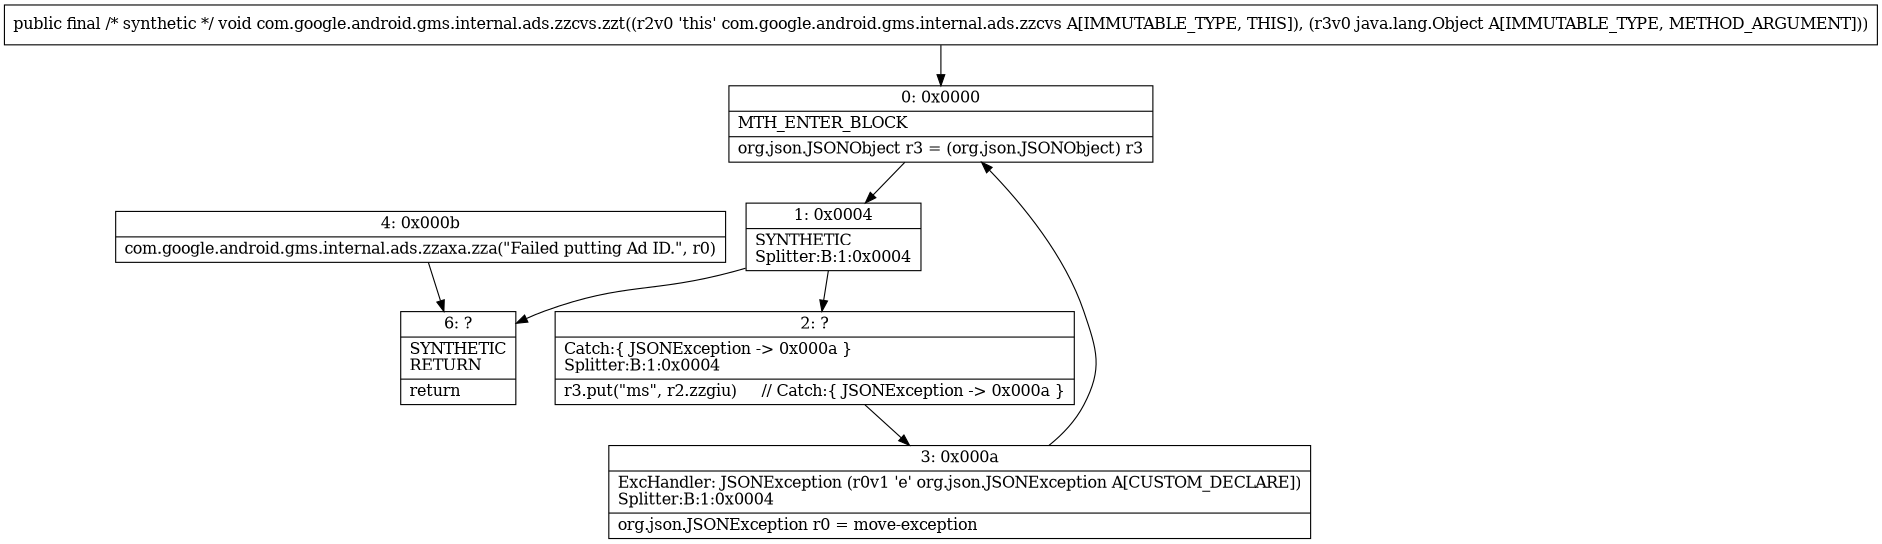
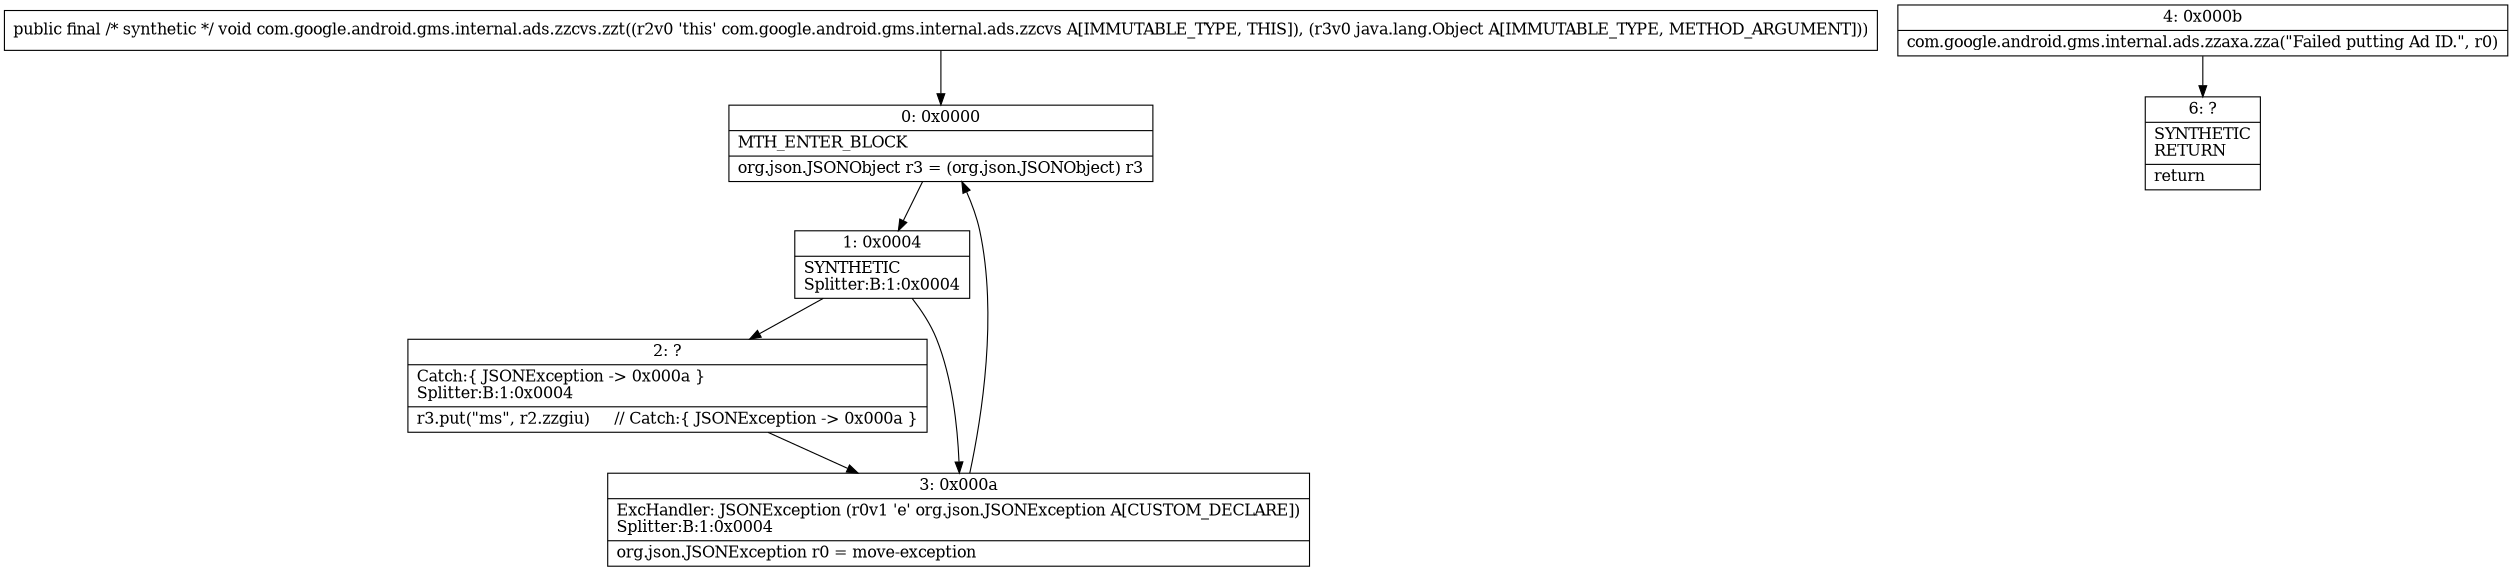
(635, 289) -> (948, 376)
